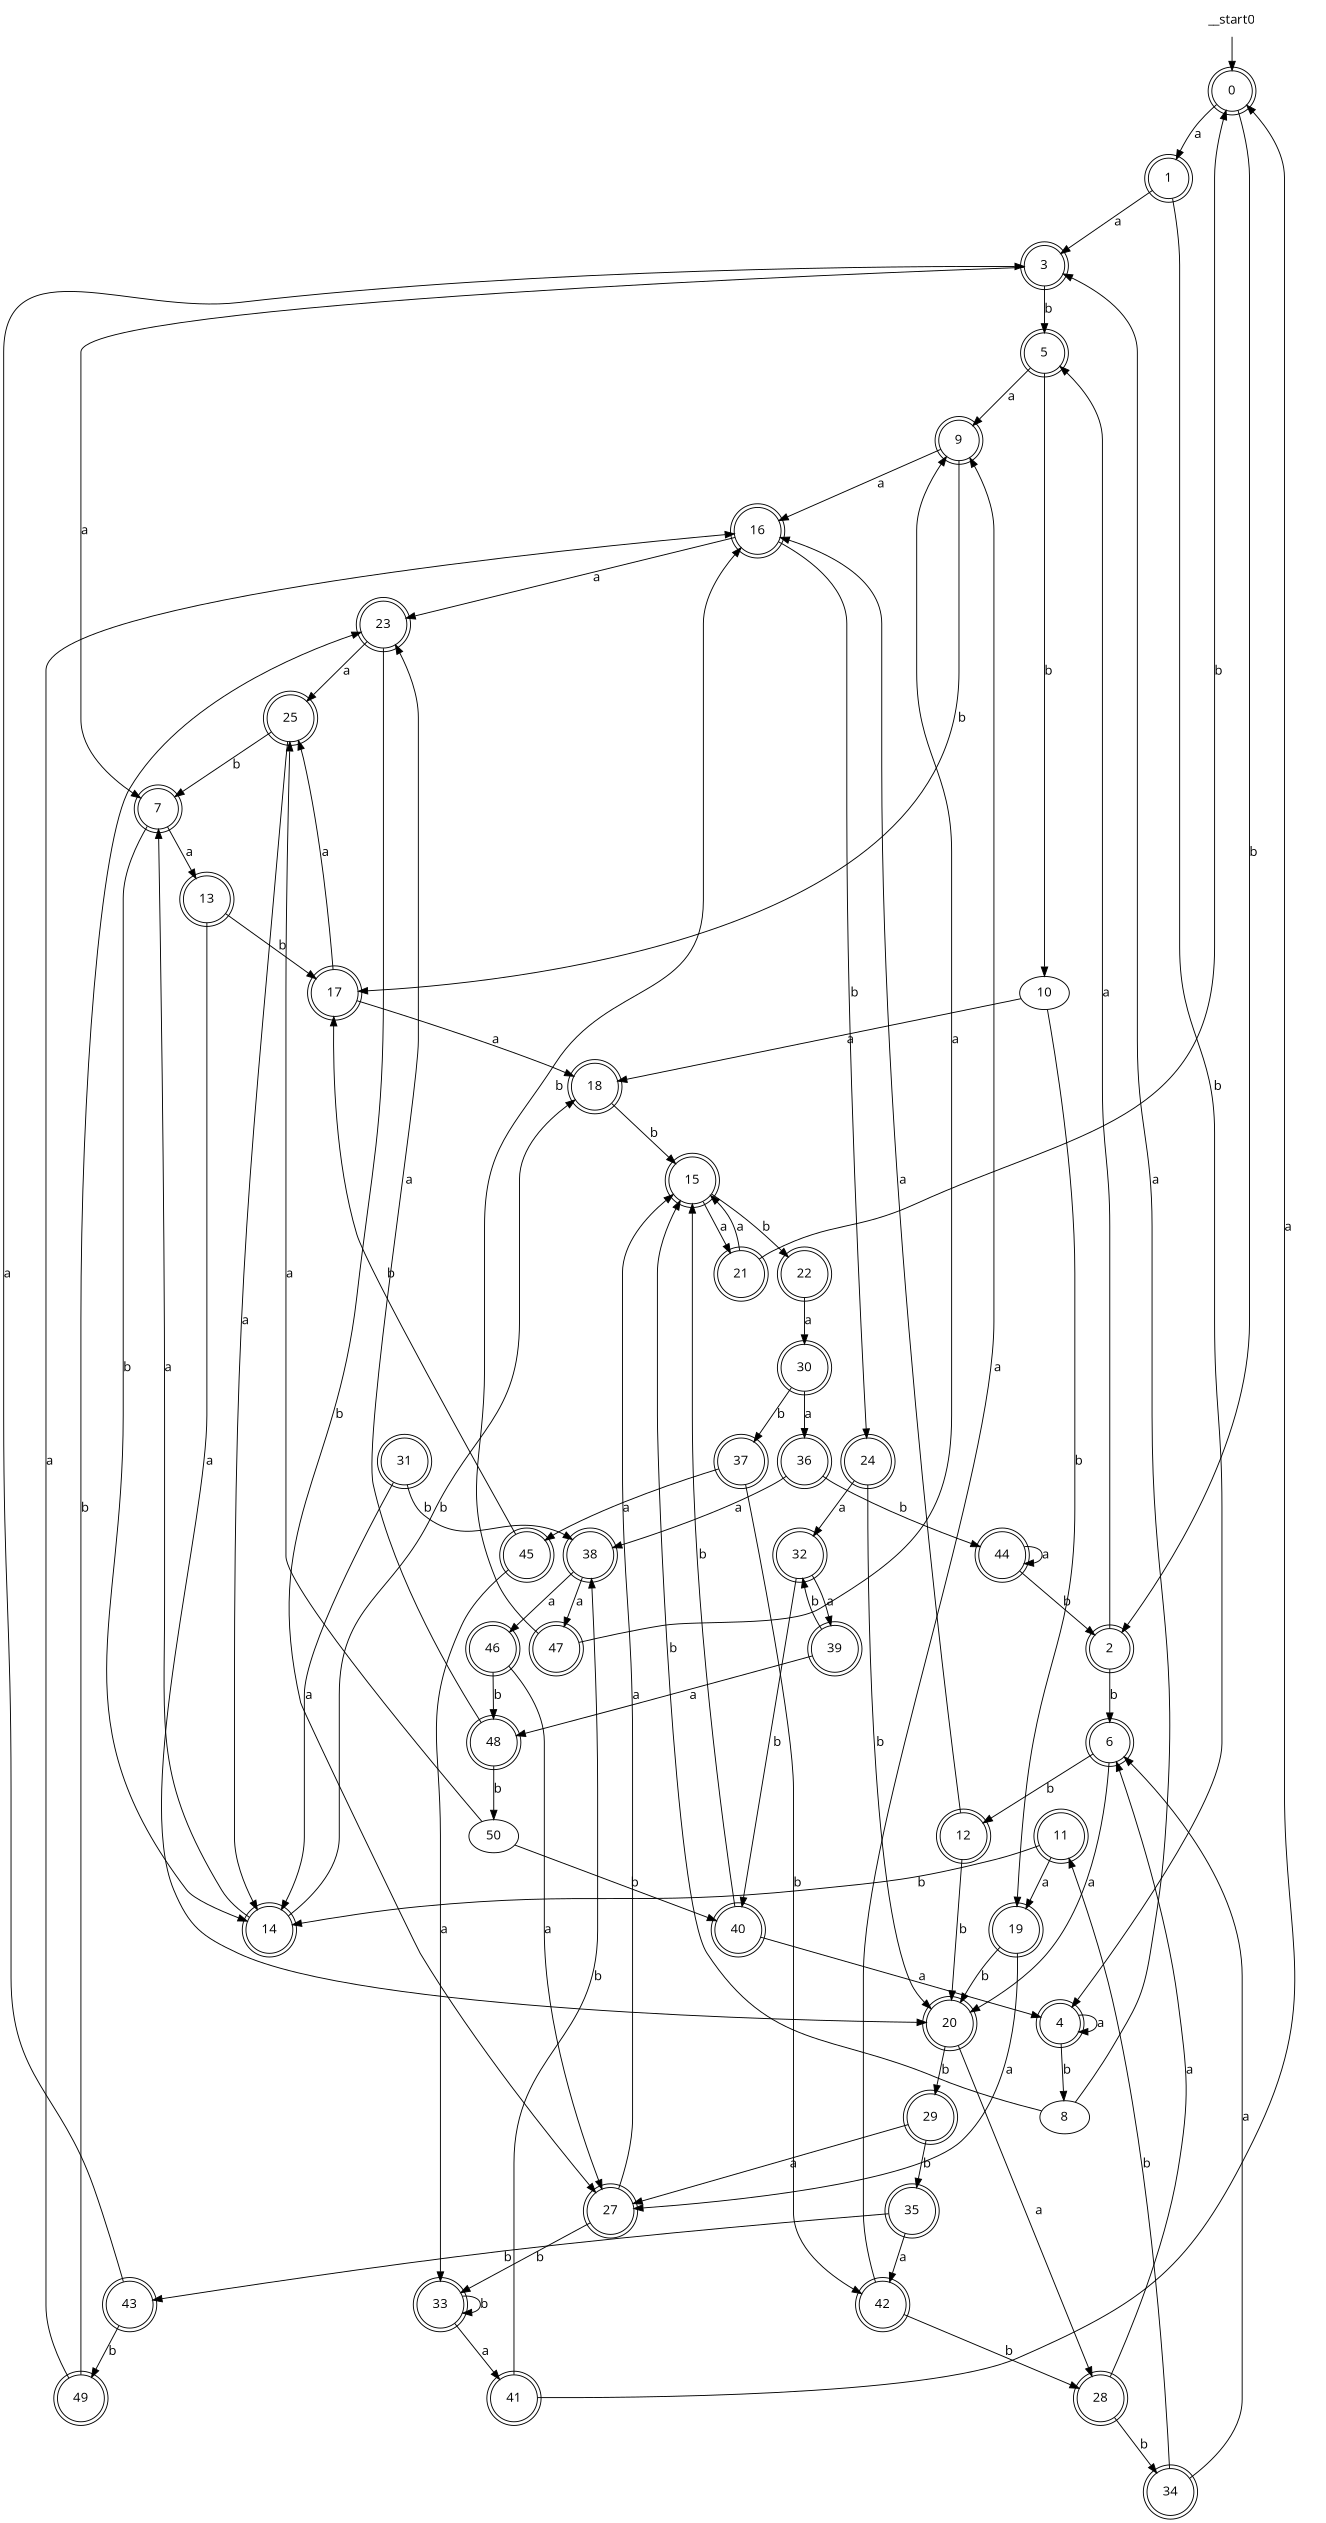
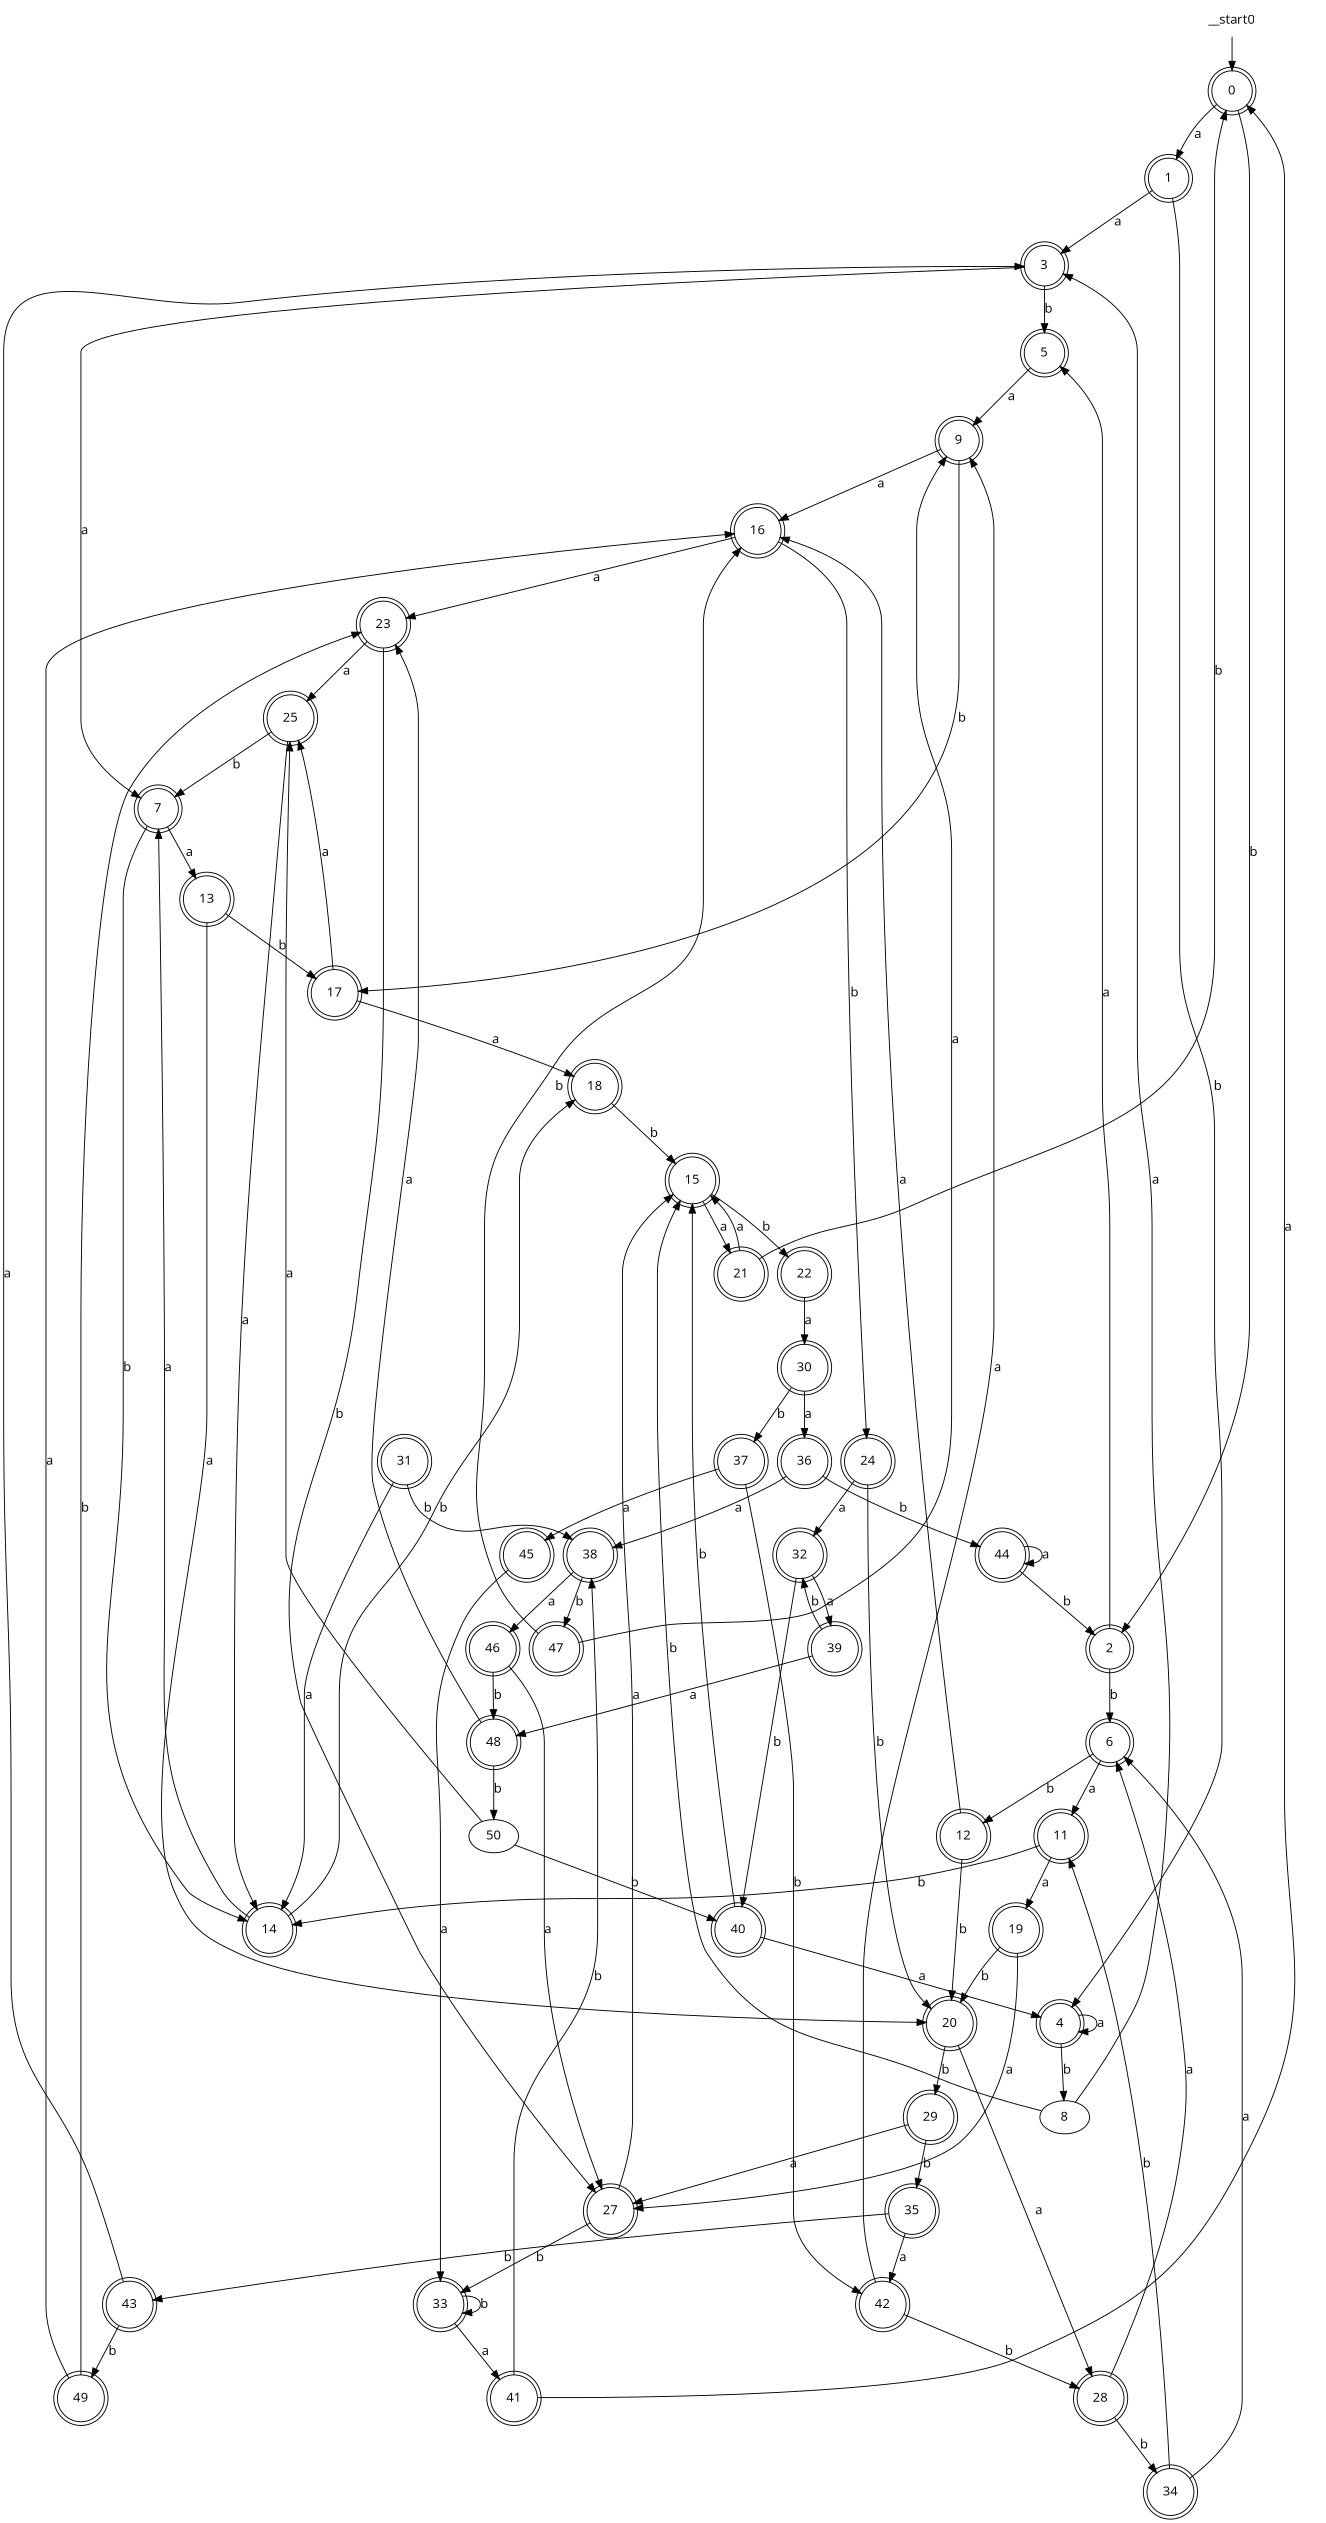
(1044, 993) -> none
(378, 1281) -> none
(580, 1602) -> (580, 1602)
(1077, 1904) -> (1088, 1784)
